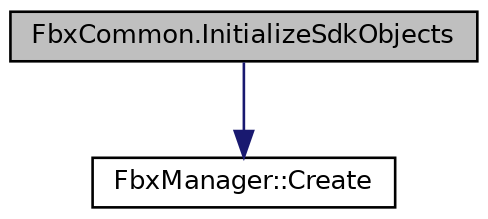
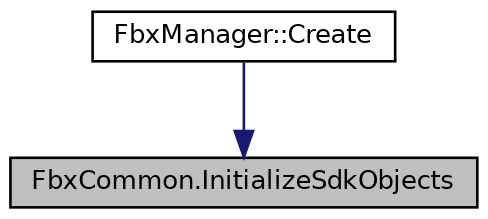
(244, 96) -> (244, 96)
